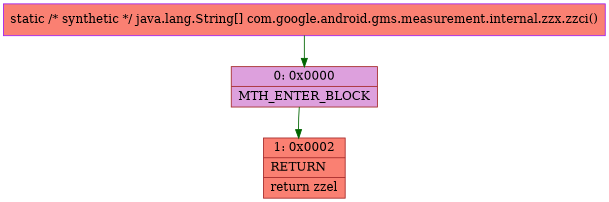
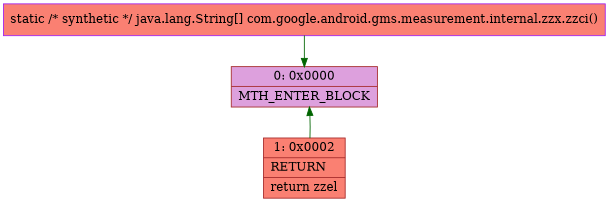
(299, 118) -> (310, 127)
